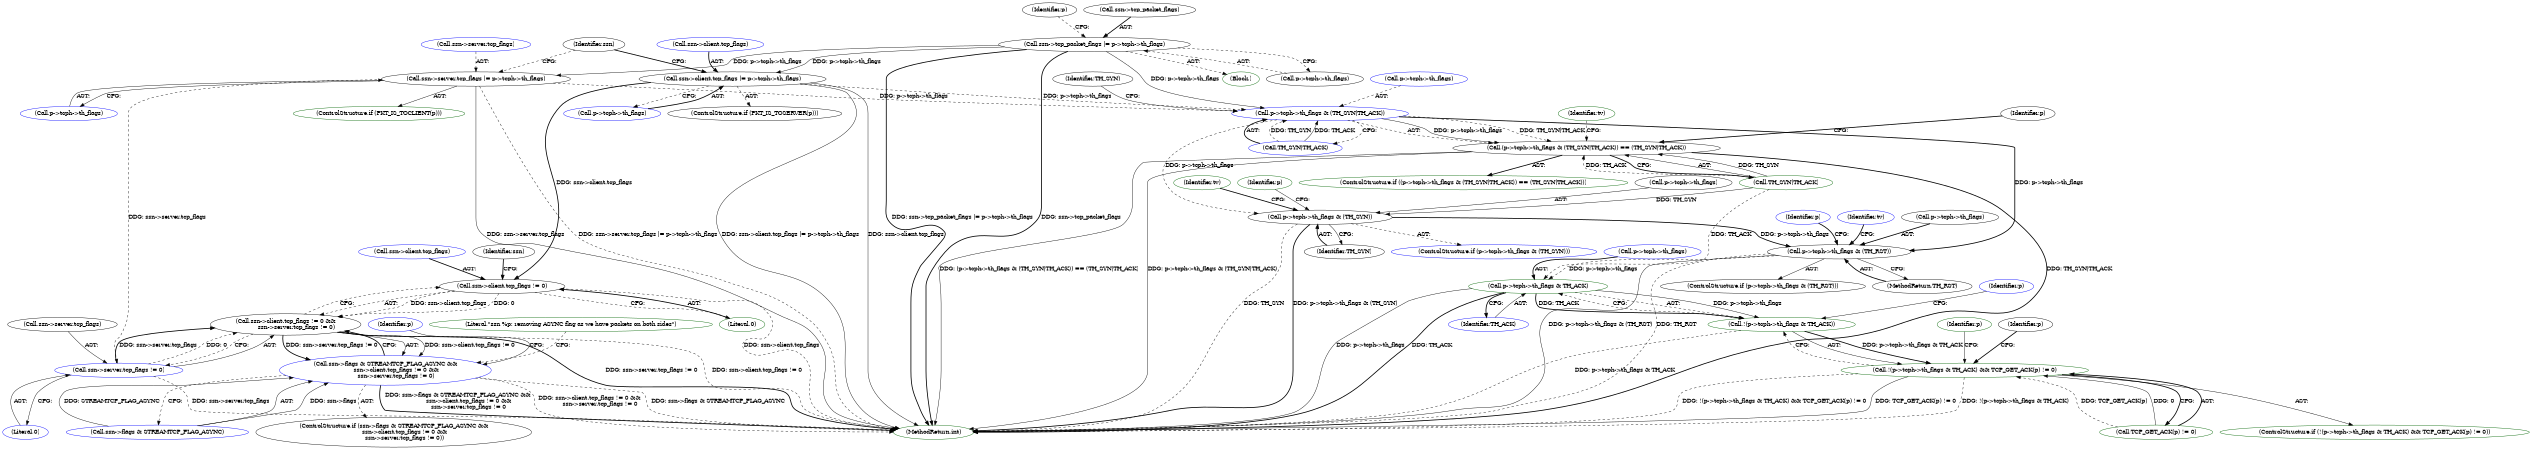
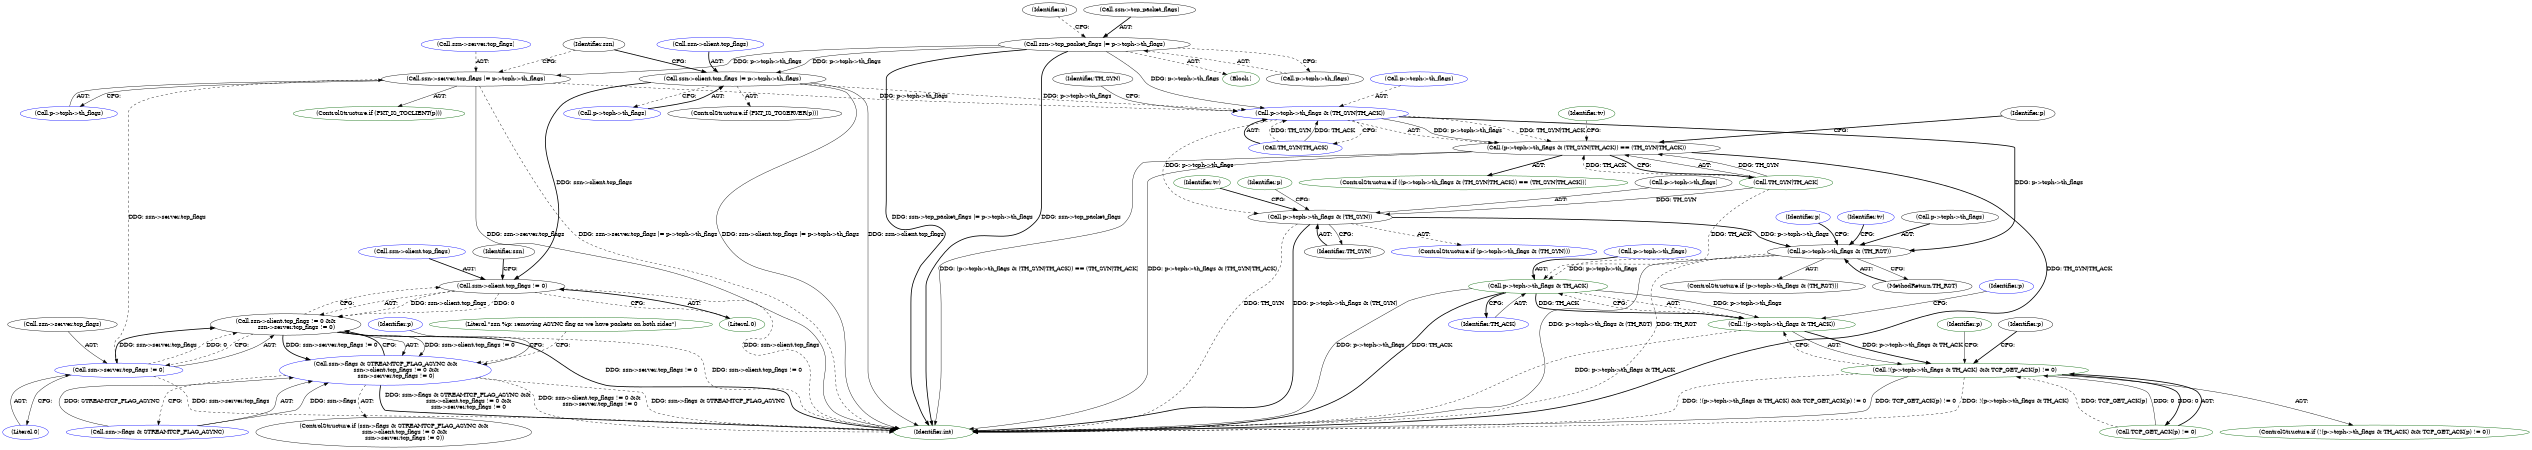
(2188, 401) -> (2188, 401)
(934, 432) -> (934, 432)
